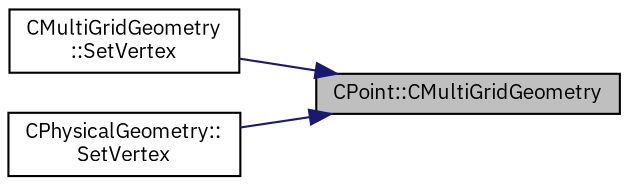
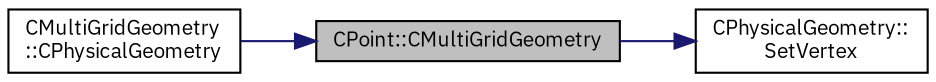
(124, 41) -> (124, 41)
(275, 122) -> (647, 41)
